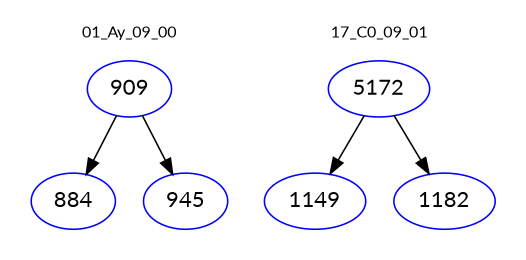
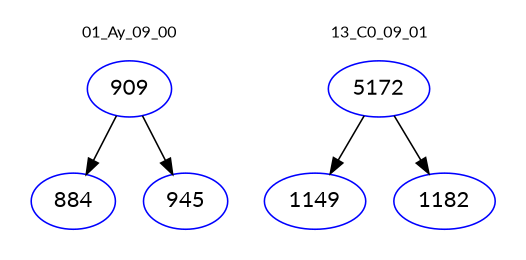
(380, 34) -> (380, 34)
